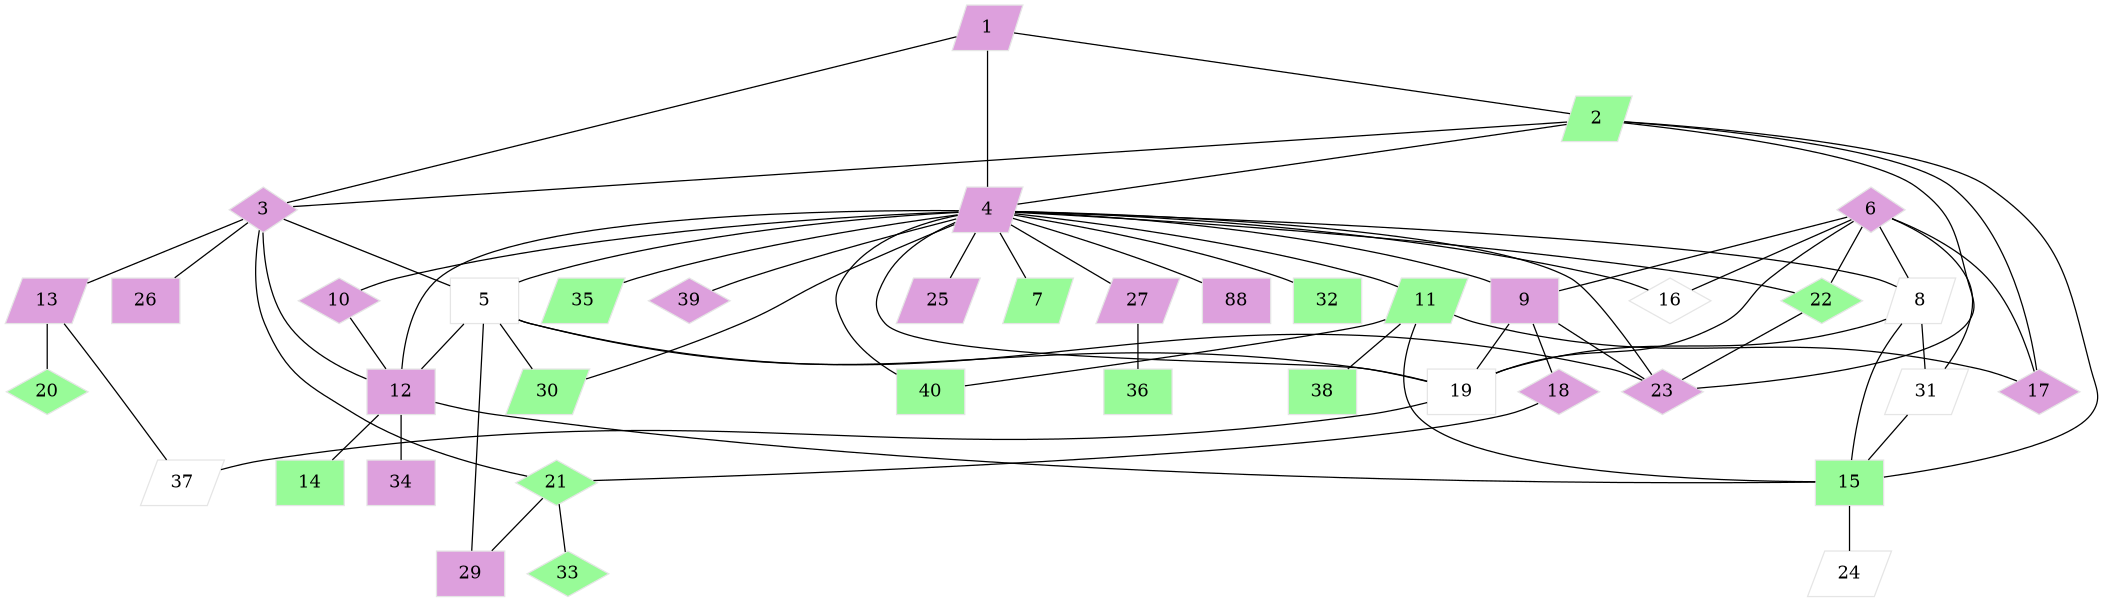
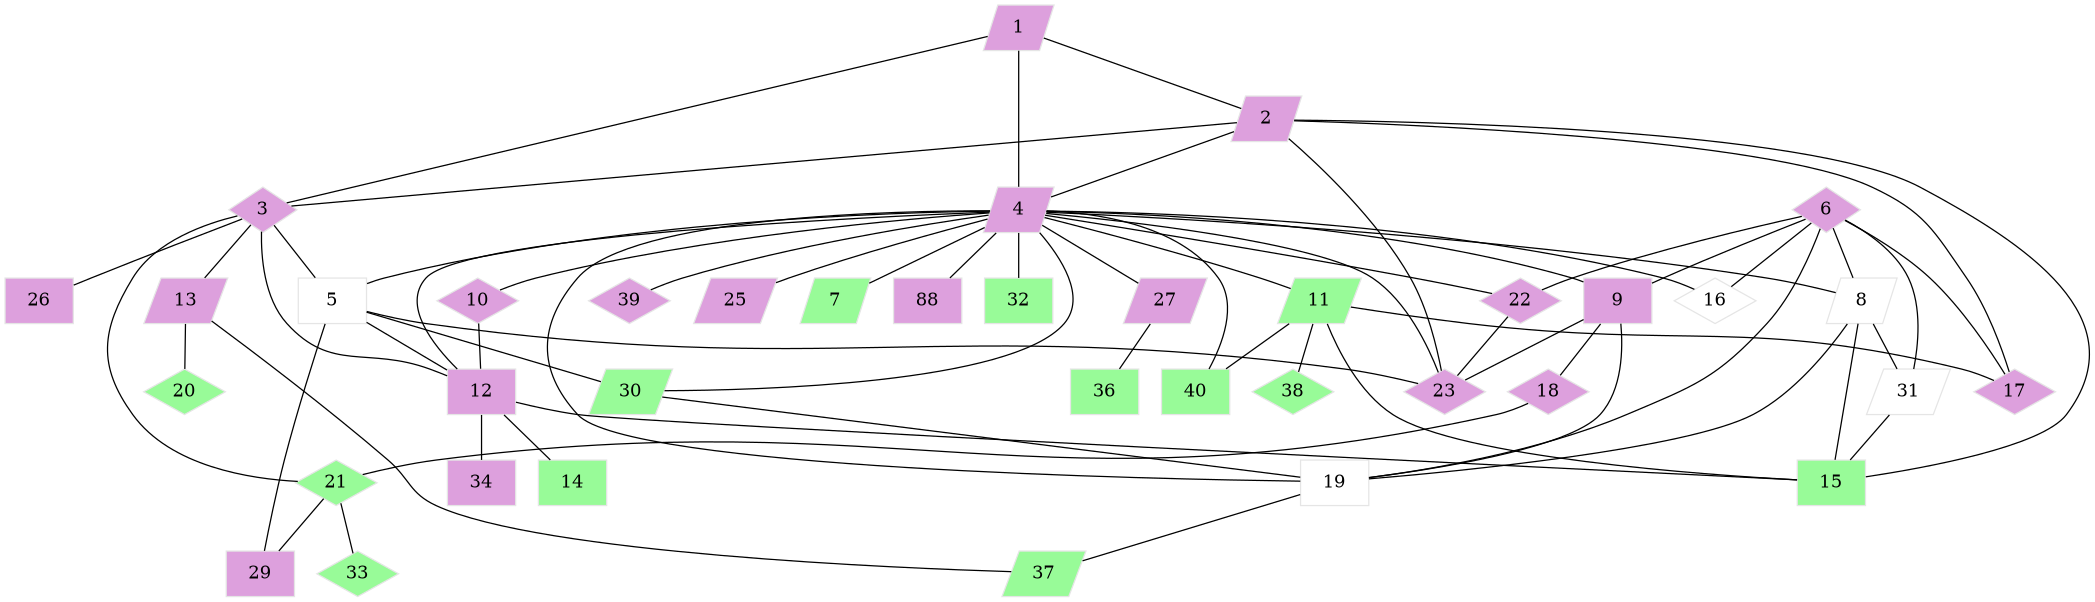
(1597, 119) -> (1266, 119)
(583, 301) -> none
(1822, 301) -> (1520, 301)
(972, 360) -> (886, 425)
(1323, 392) -> (1293, 392)
(182, 483) -> (1044, 574)
(1850, 574) -> none
